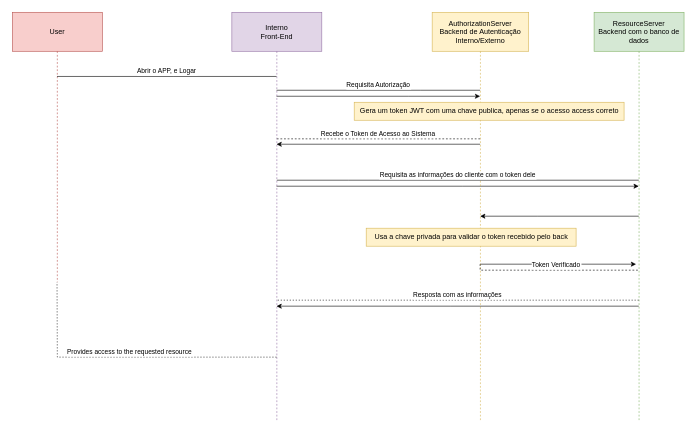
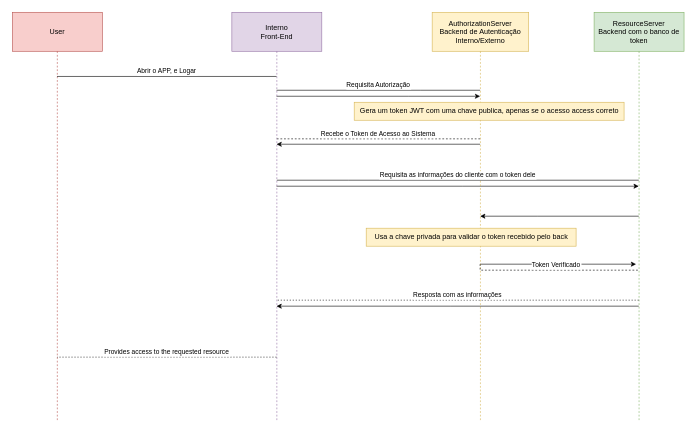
(639, 32) -> (639, 32)
(57, 147) -> (57, 216)
